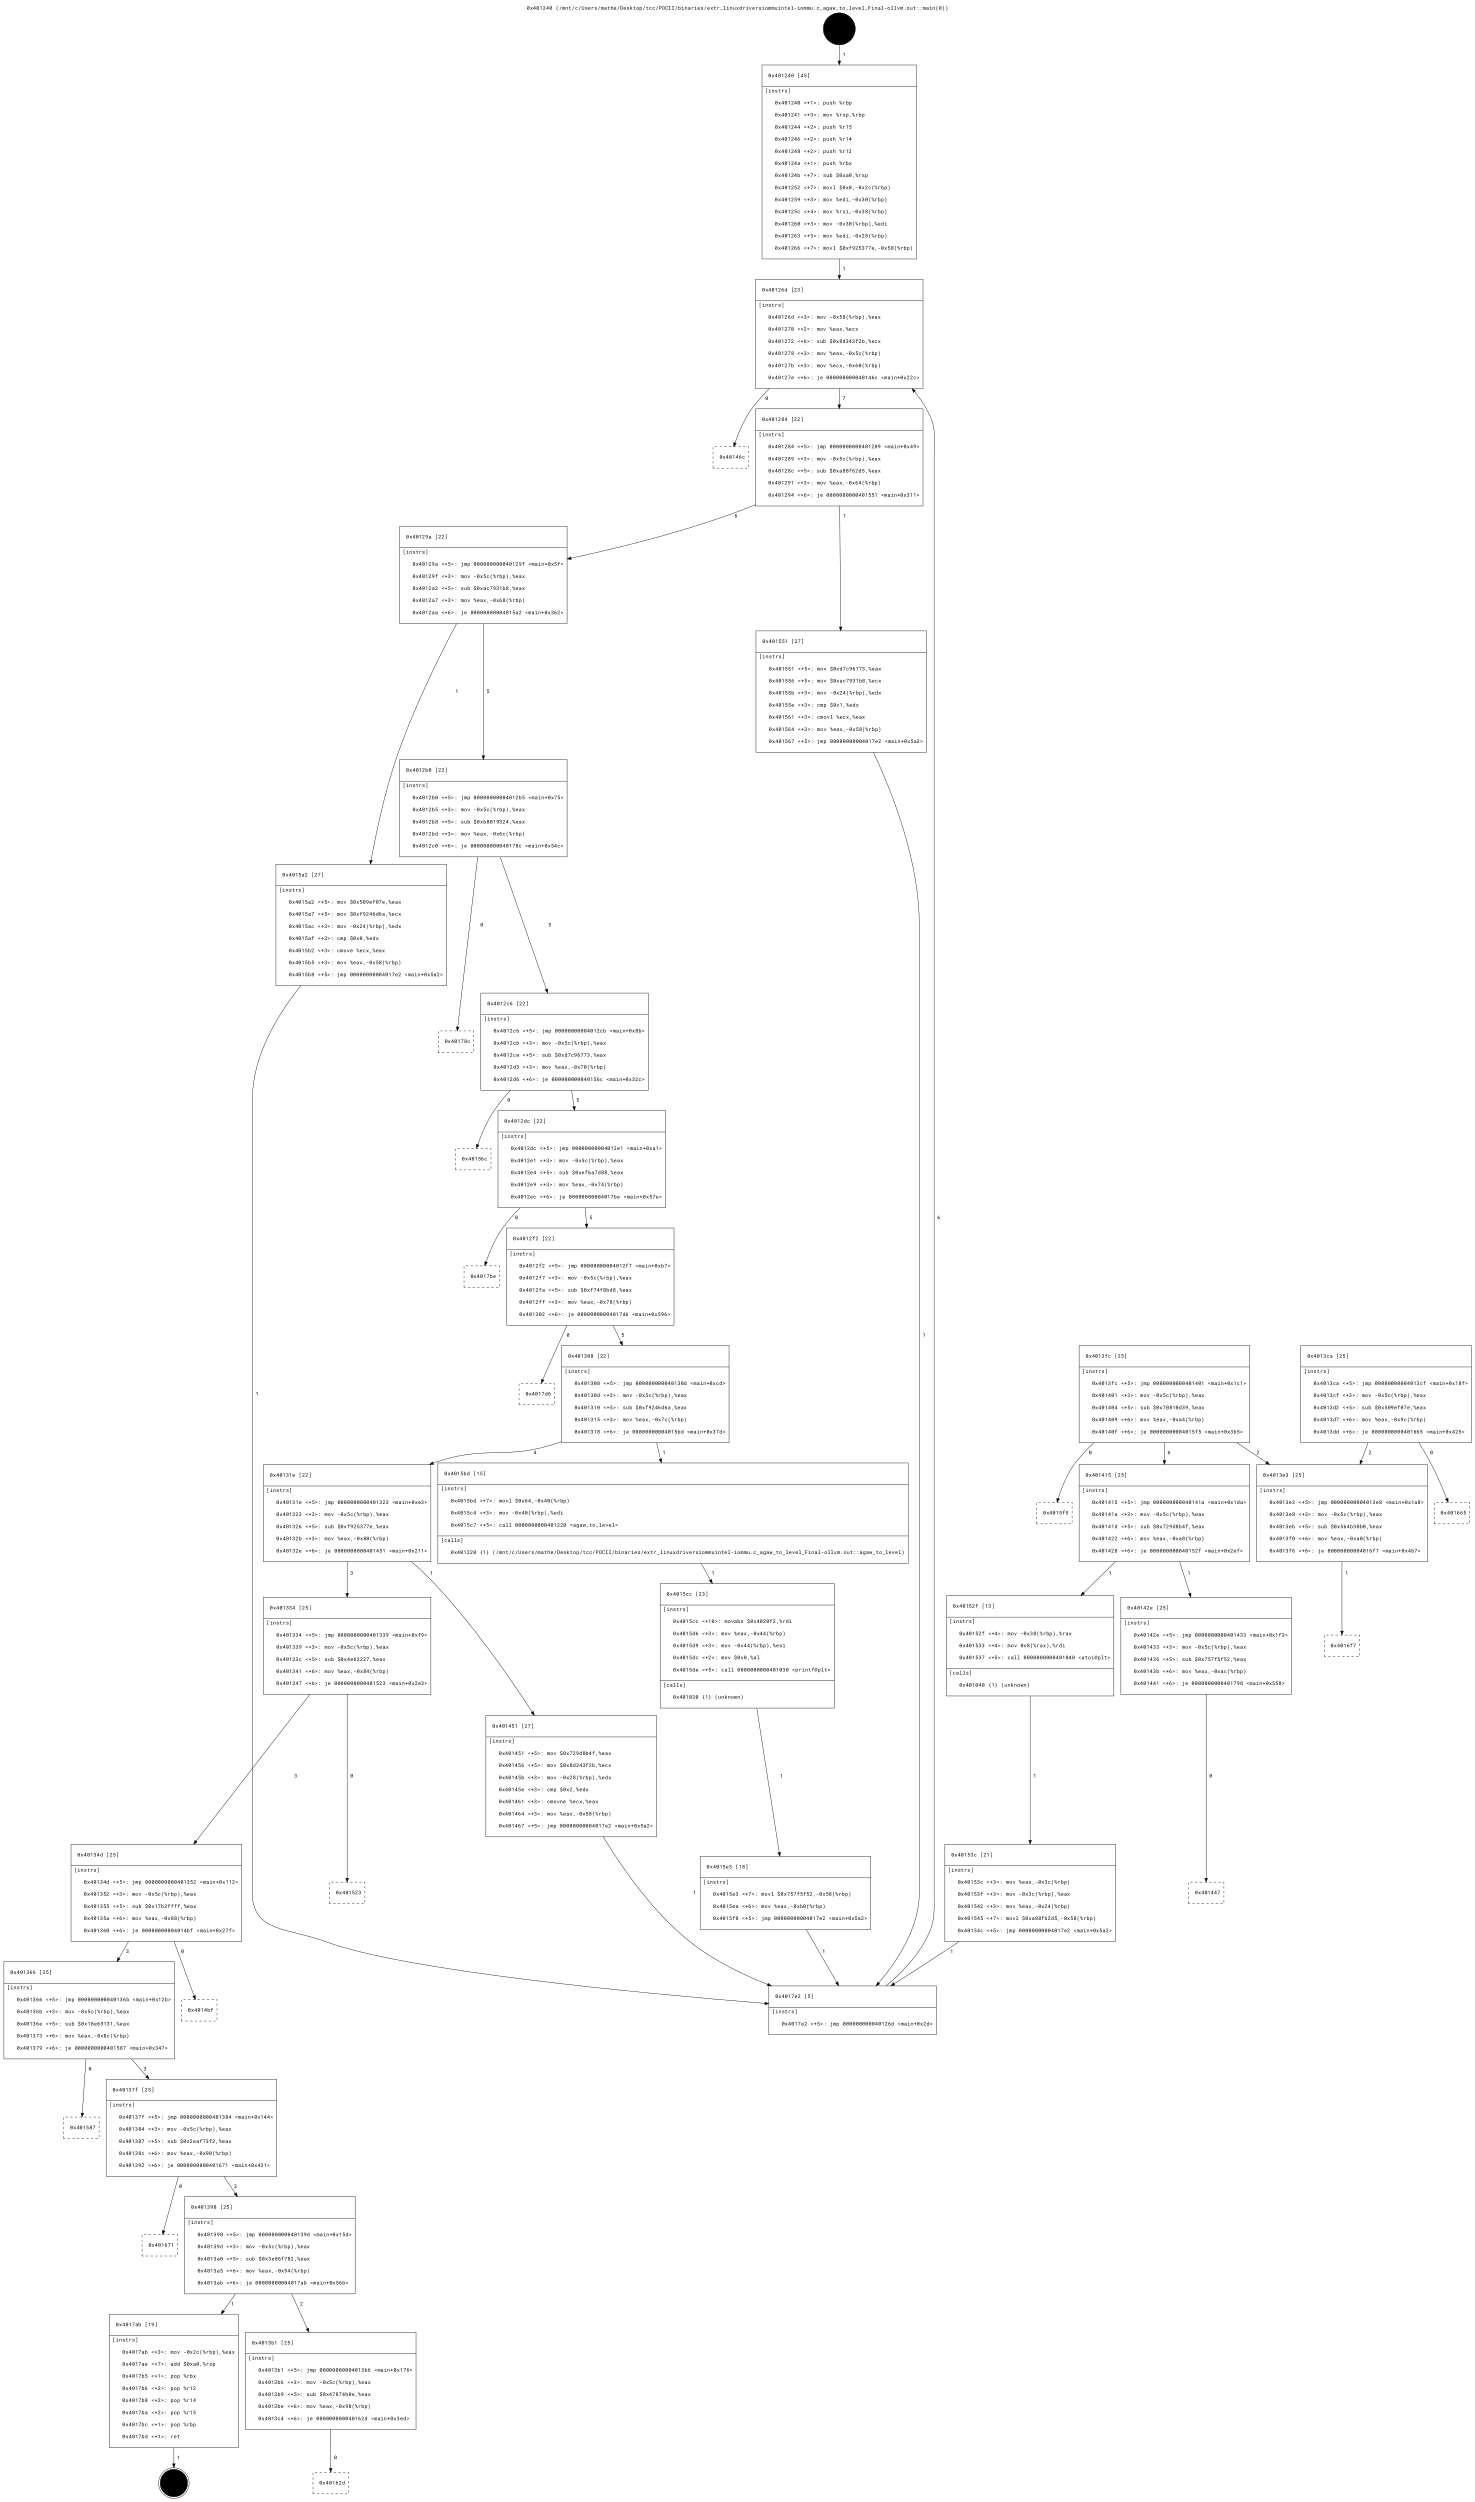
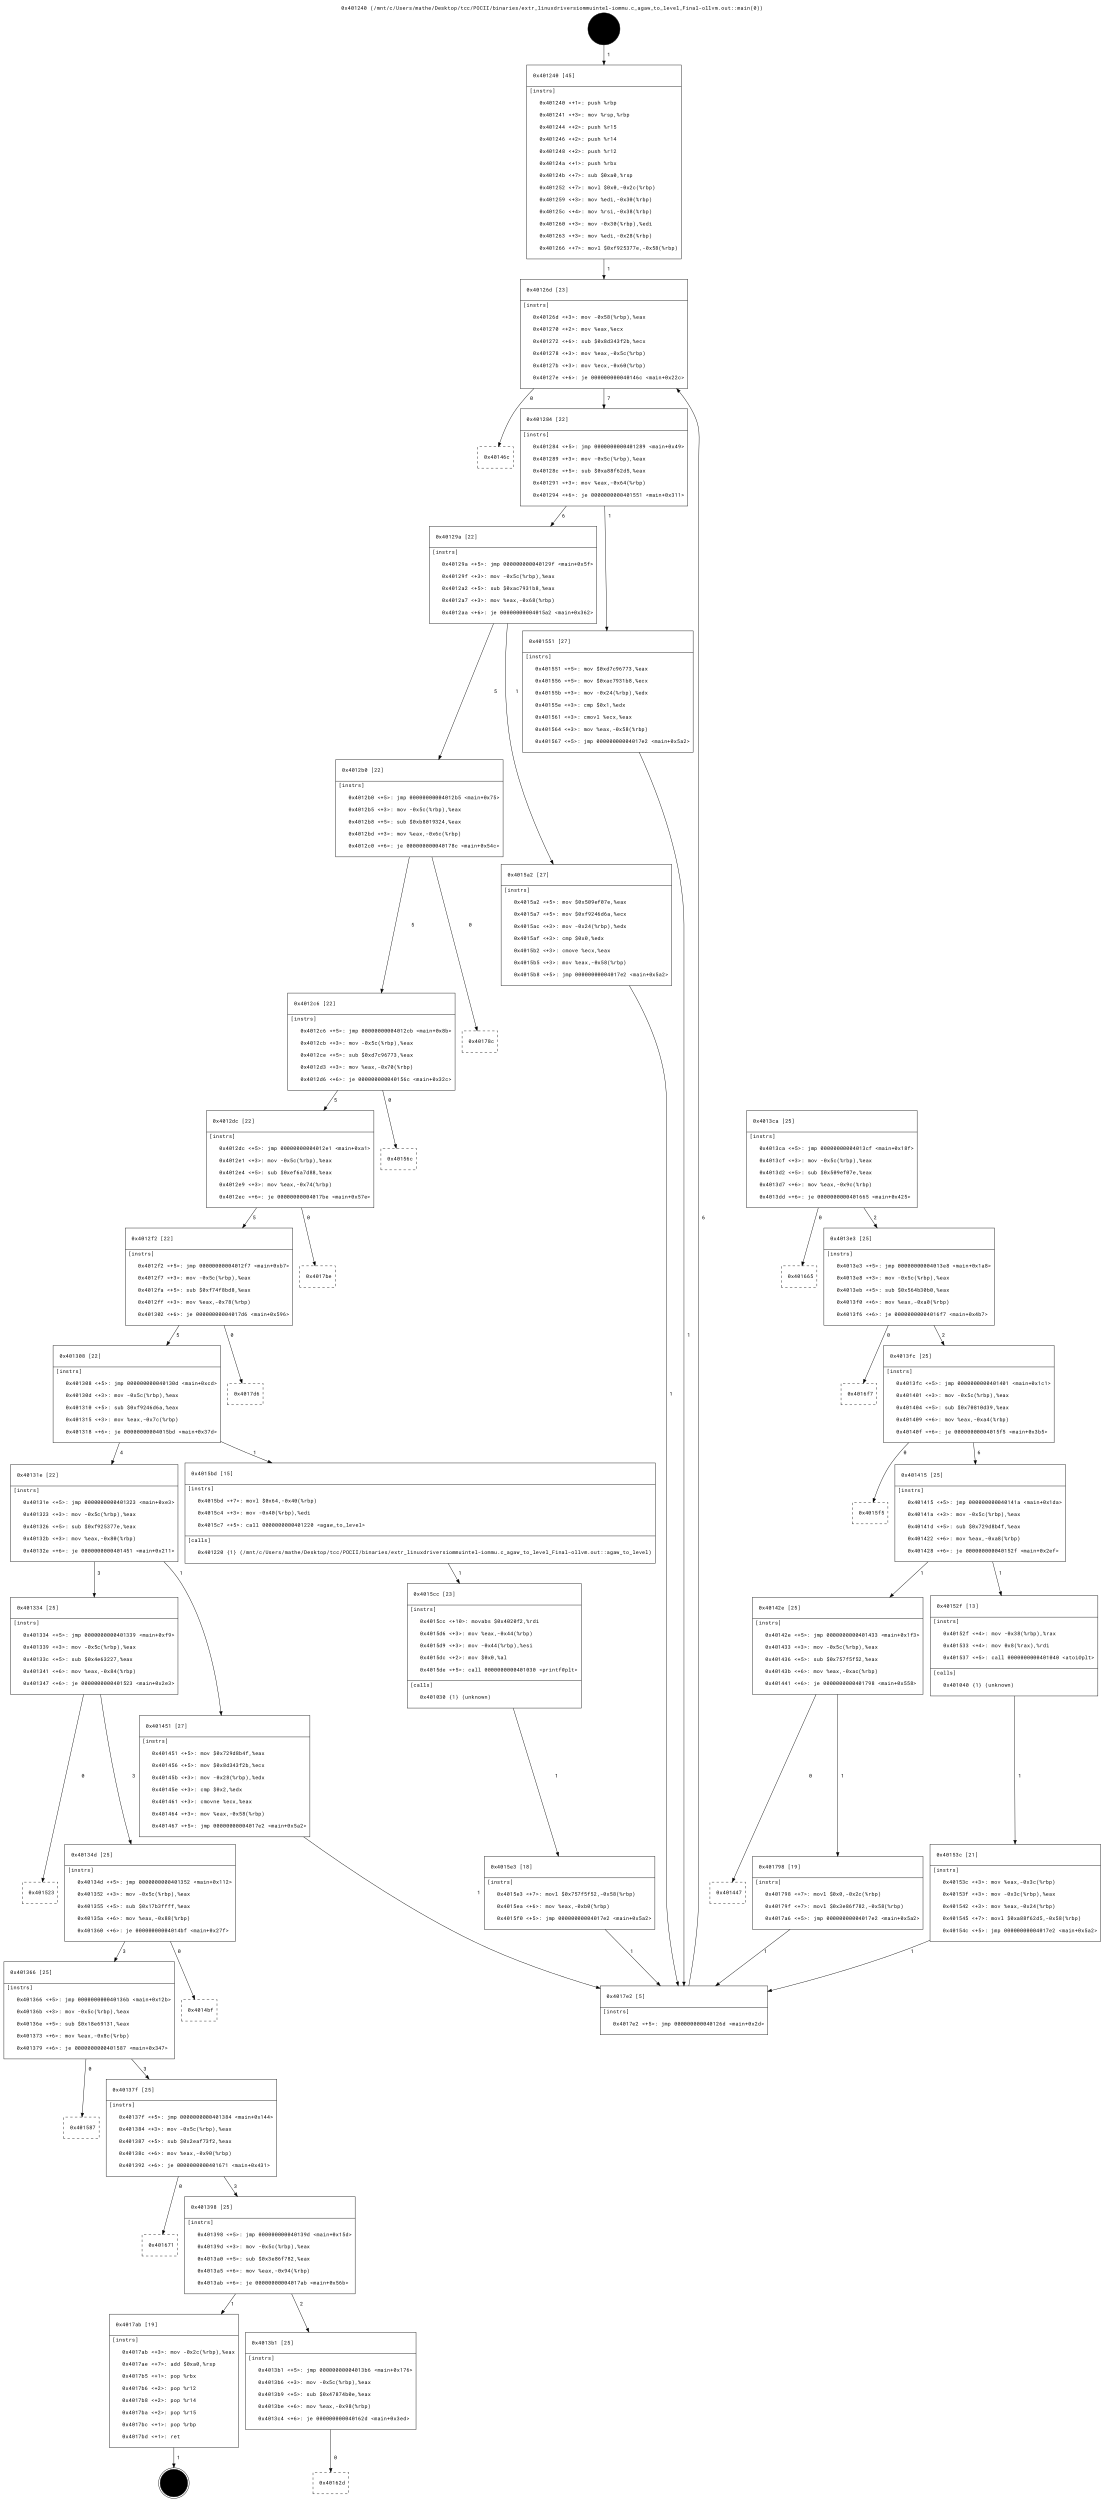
(1252, 1453) -> (938, 1334)
(1345, 1573) -> (887, 1335)
none -> (838, 1893)
